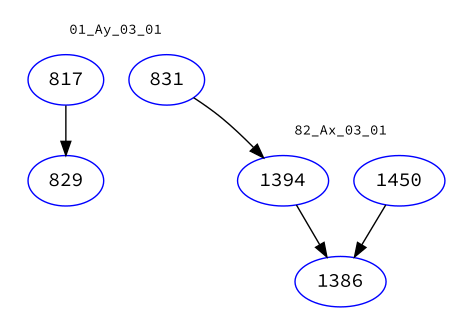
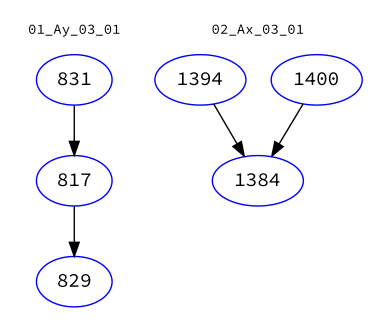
(237, 131) -> (74, 123)
(341, 131) -> (259, 30)
(399, 181) -> (317, 80)
(341, 282) -> (258, 181)
